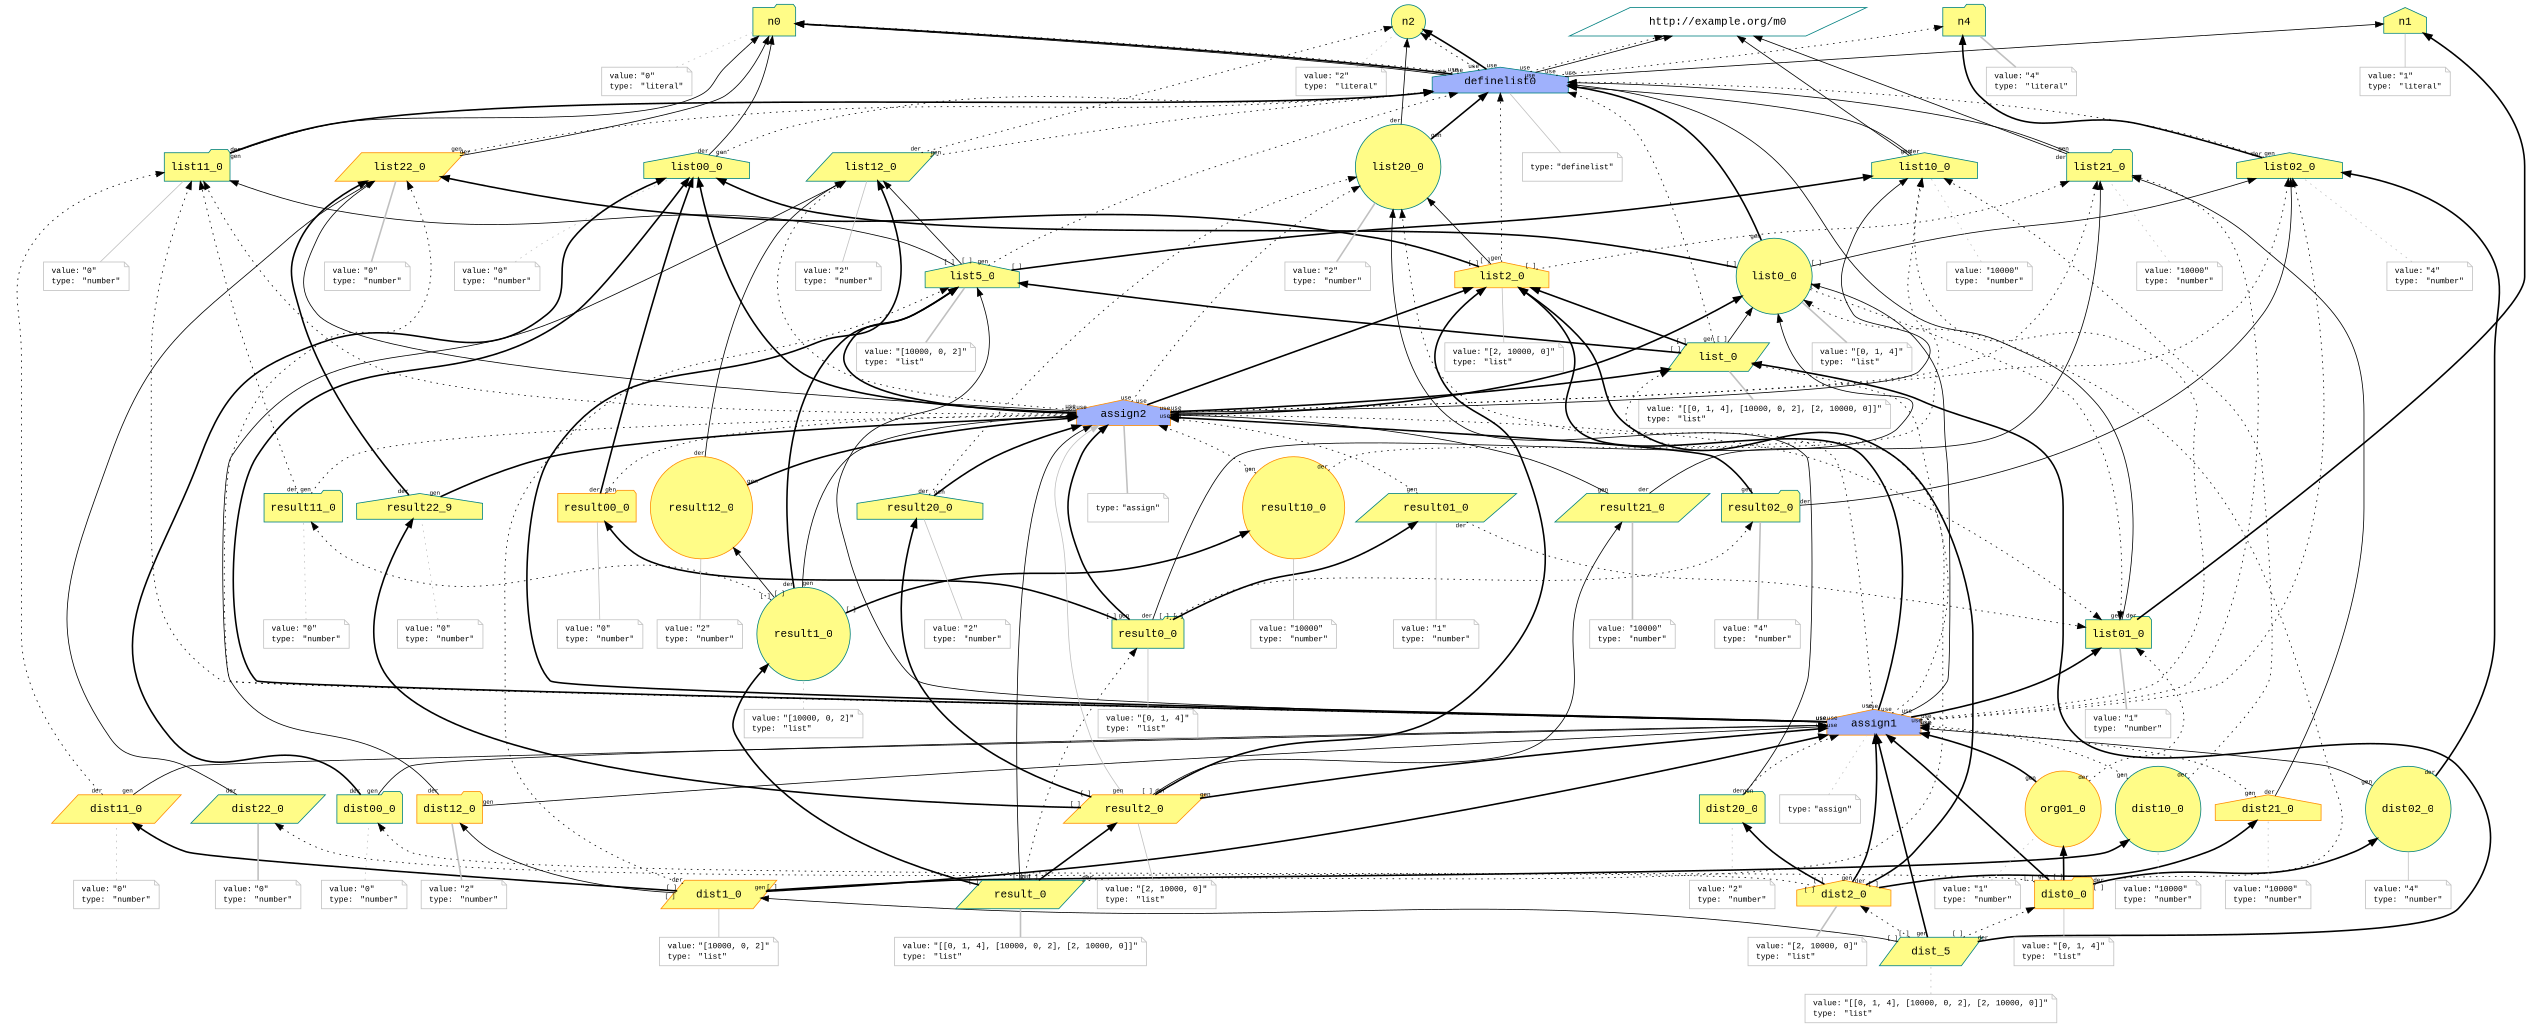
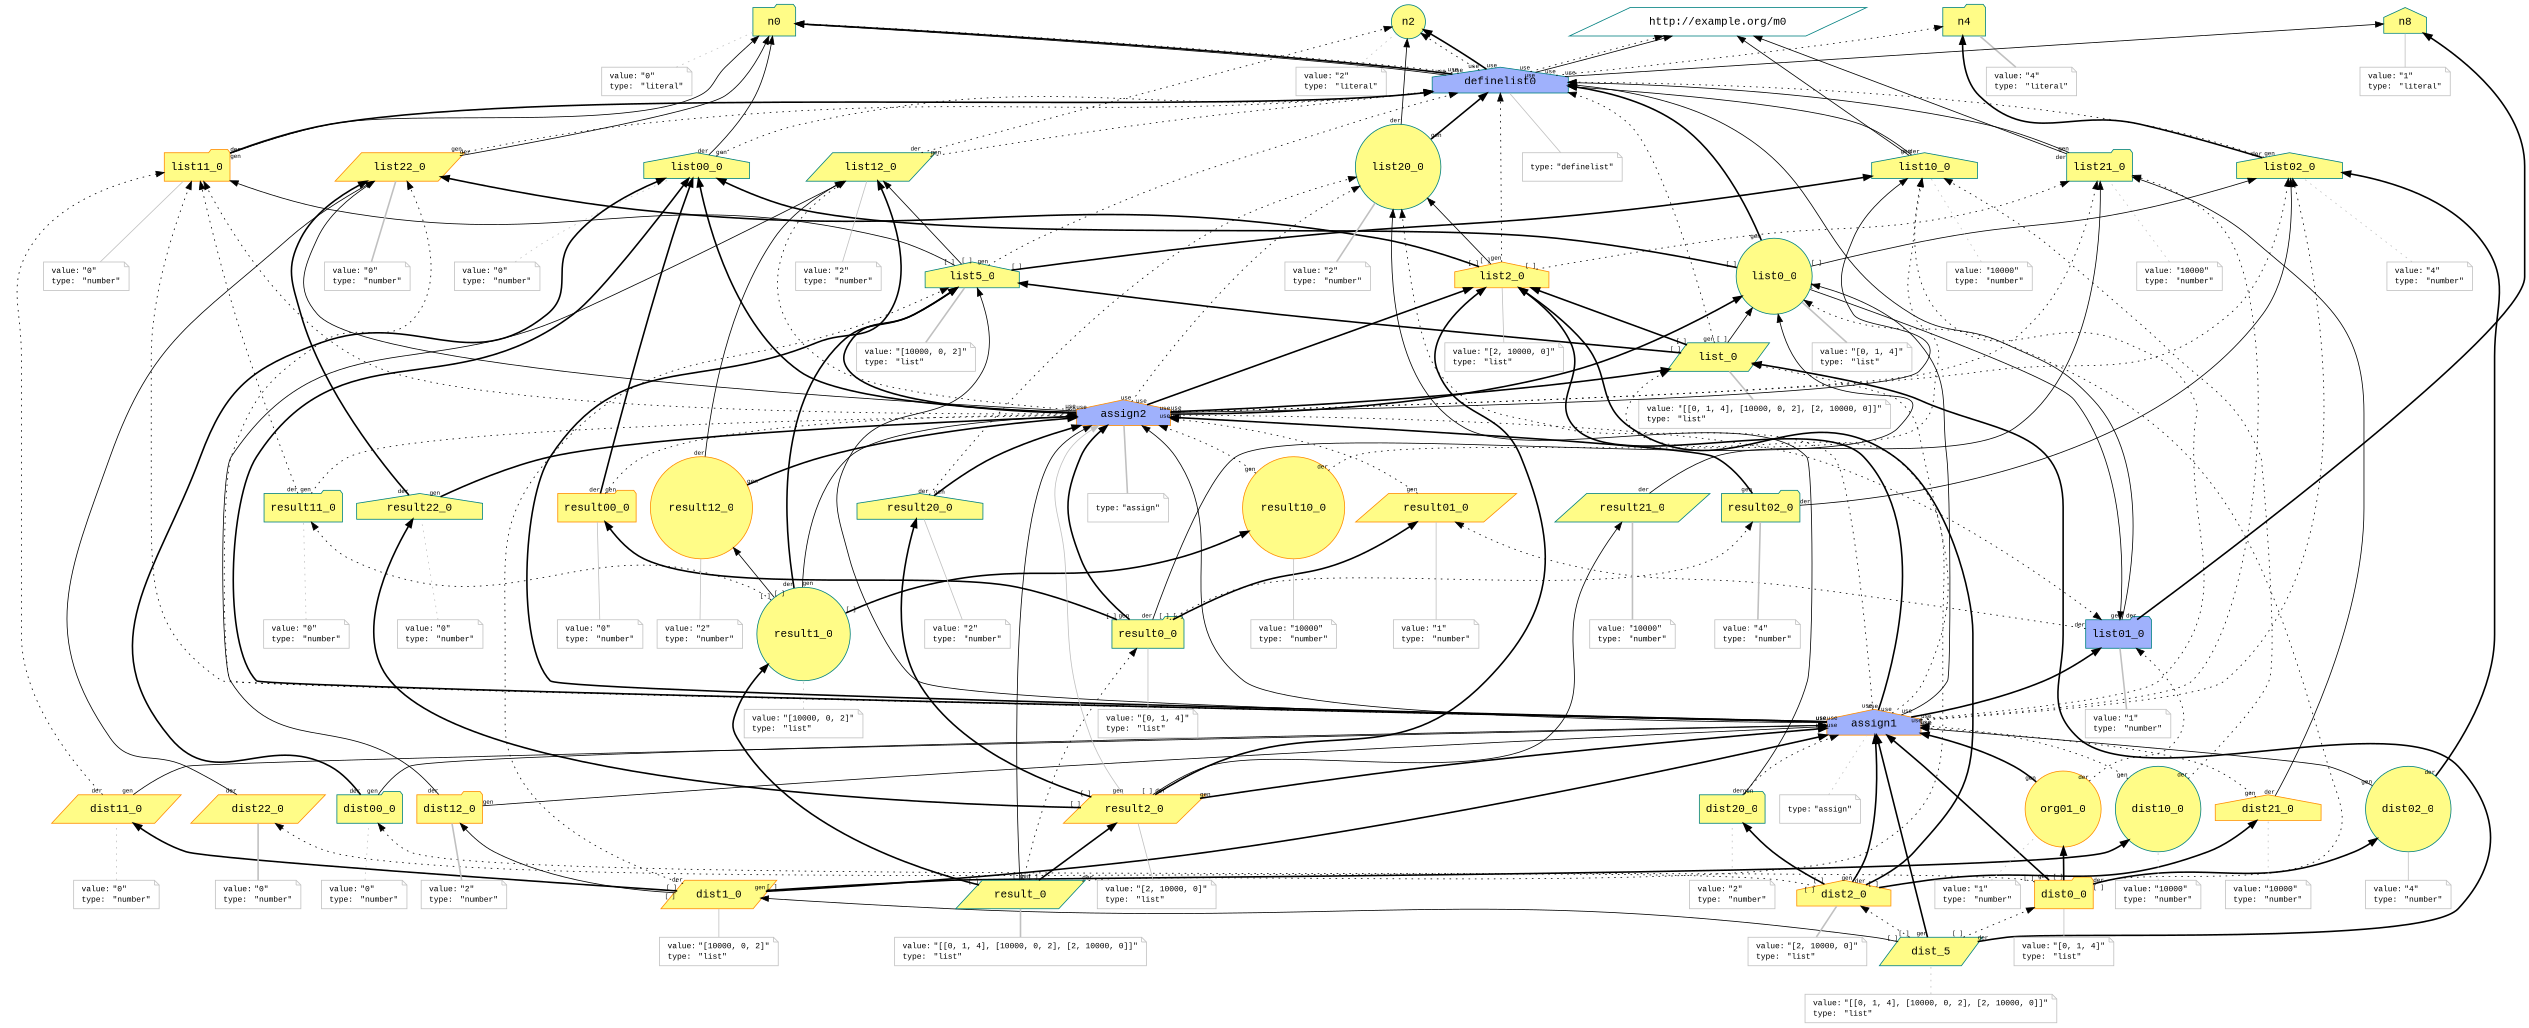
(2405, 22) -> (2405, 22)
(197, 167) -> (197, 167)
(2046, 382) -> (2046, 382)
(1431, 438) -> (1372, 706)
(420, 508) -> (420, 508)
(1436, 508) -> (1436, 508)
(1769, 583) -> (1771, 584)
(2119, 634) -> (2119, 634)
(258, 809) -> (258, 809)
